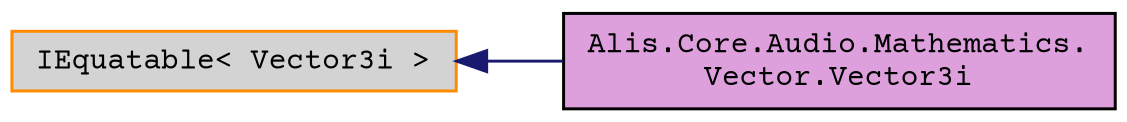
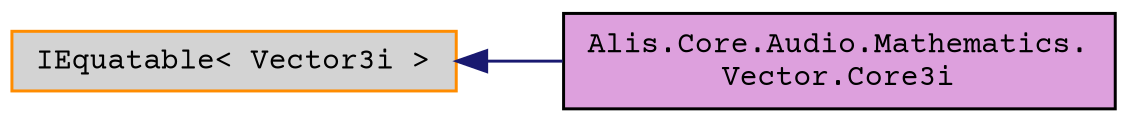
(839, 61) -> (839, 61)
